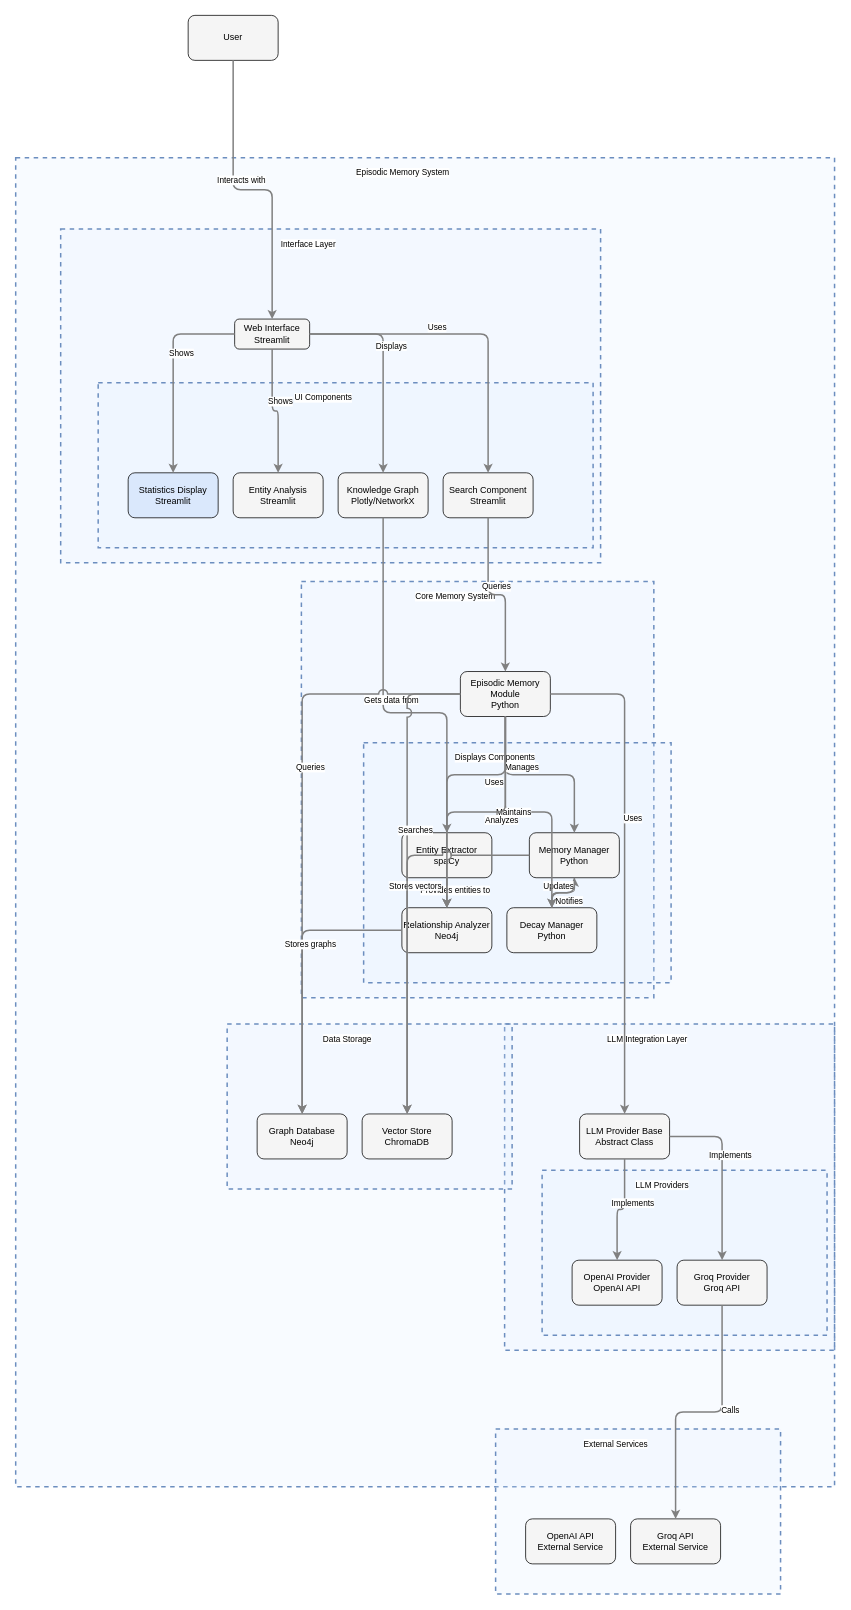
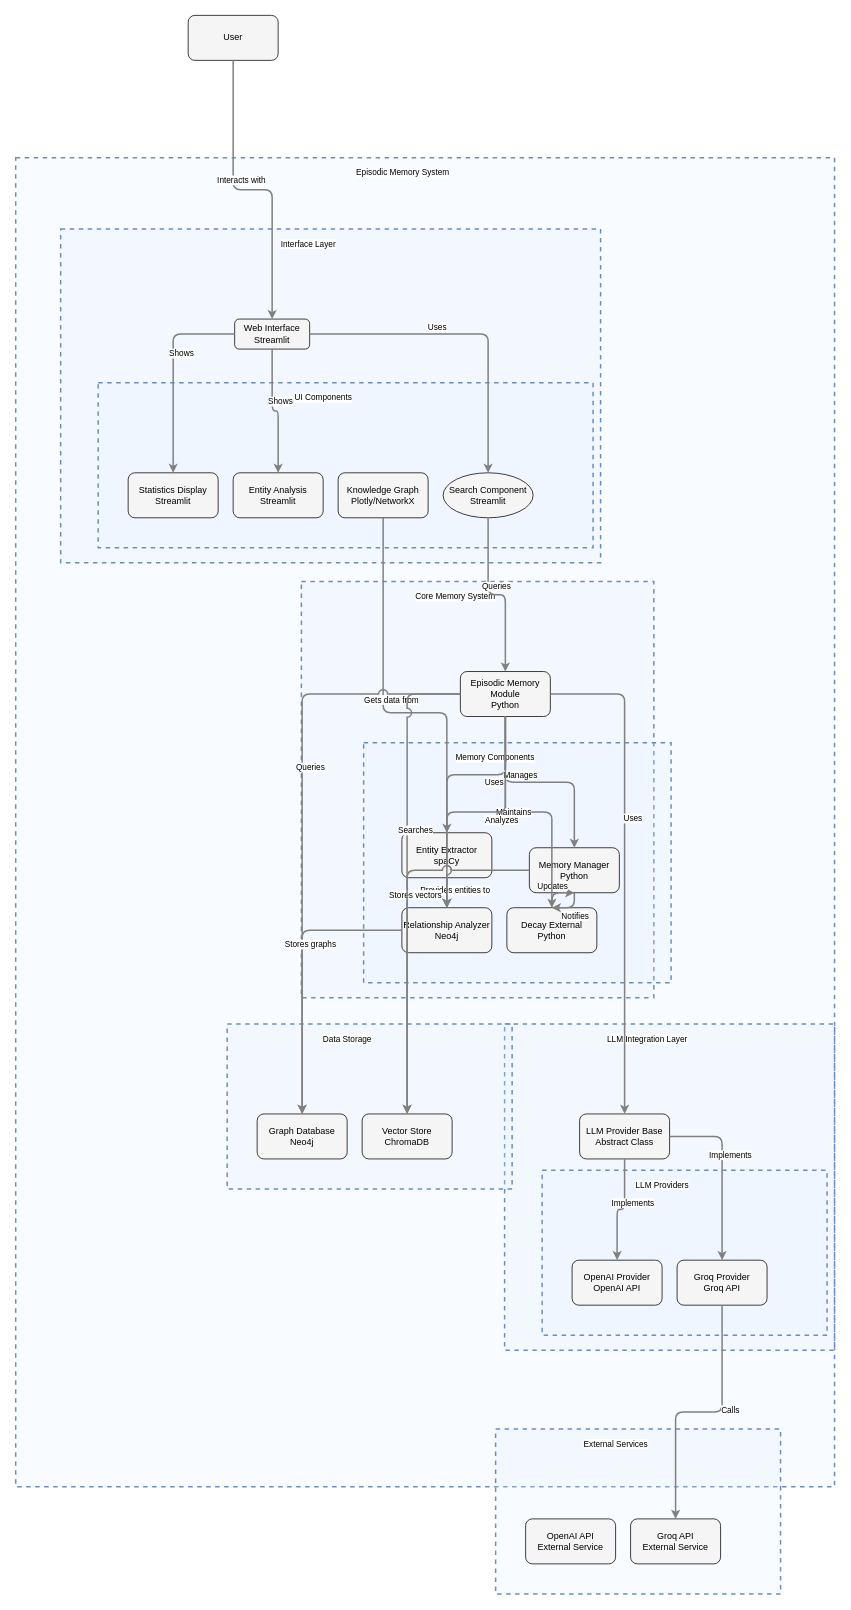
(383, 402) -> none
(173, 495) -> (173, 495)
(488, 495) -> (488, 495)
(495, 758) -> (495, 758)
(574, 855) -> (574, 870)
(552, 930) -> (552, 930)
